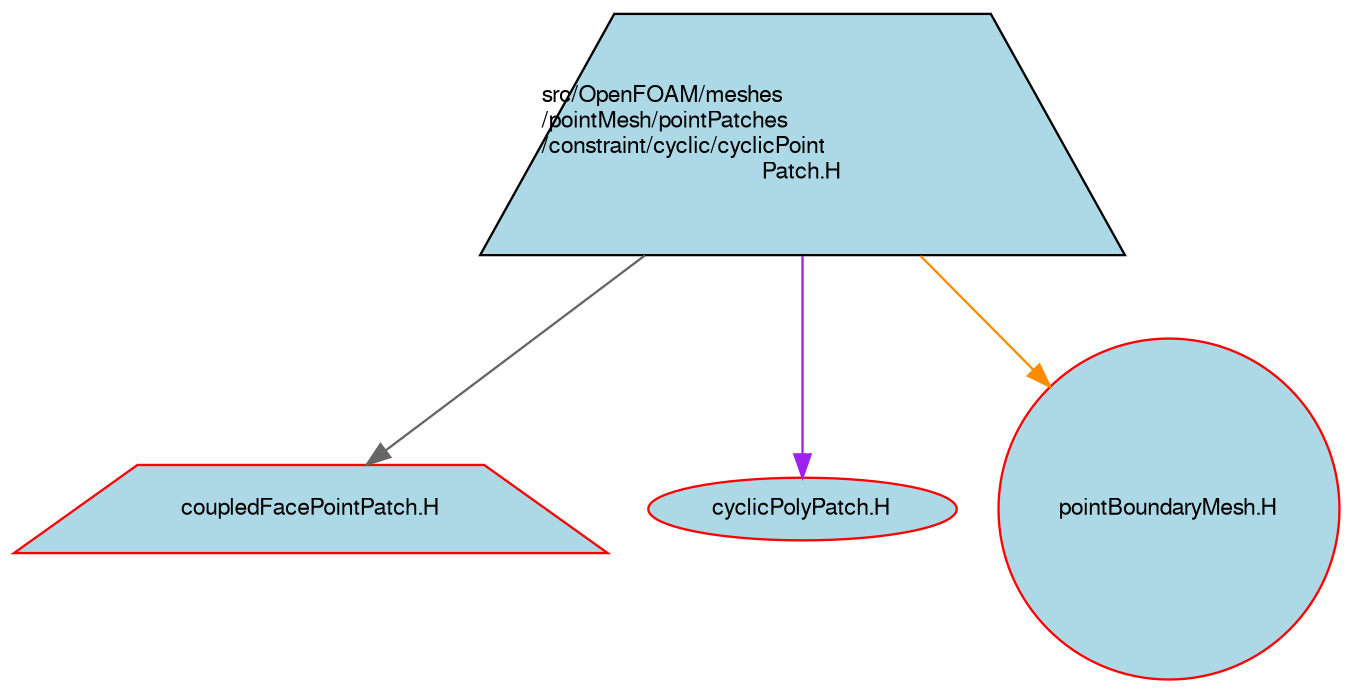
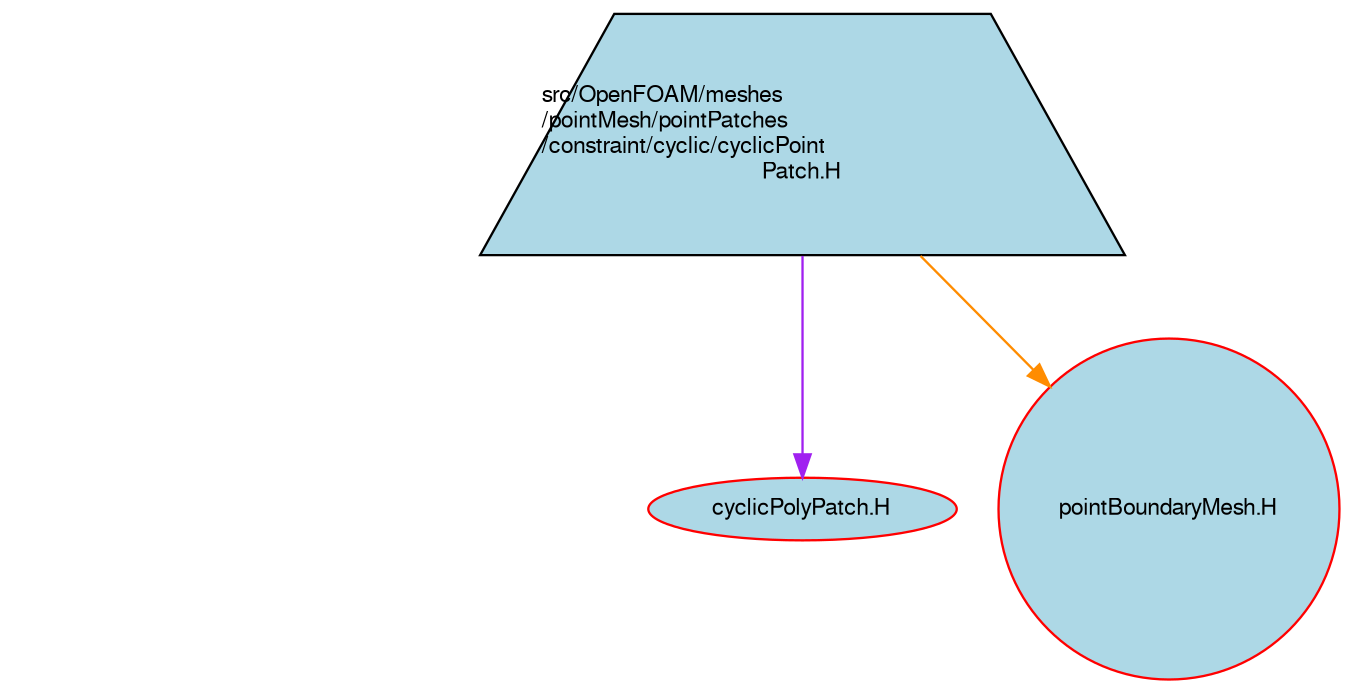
(311, 509) -> none
